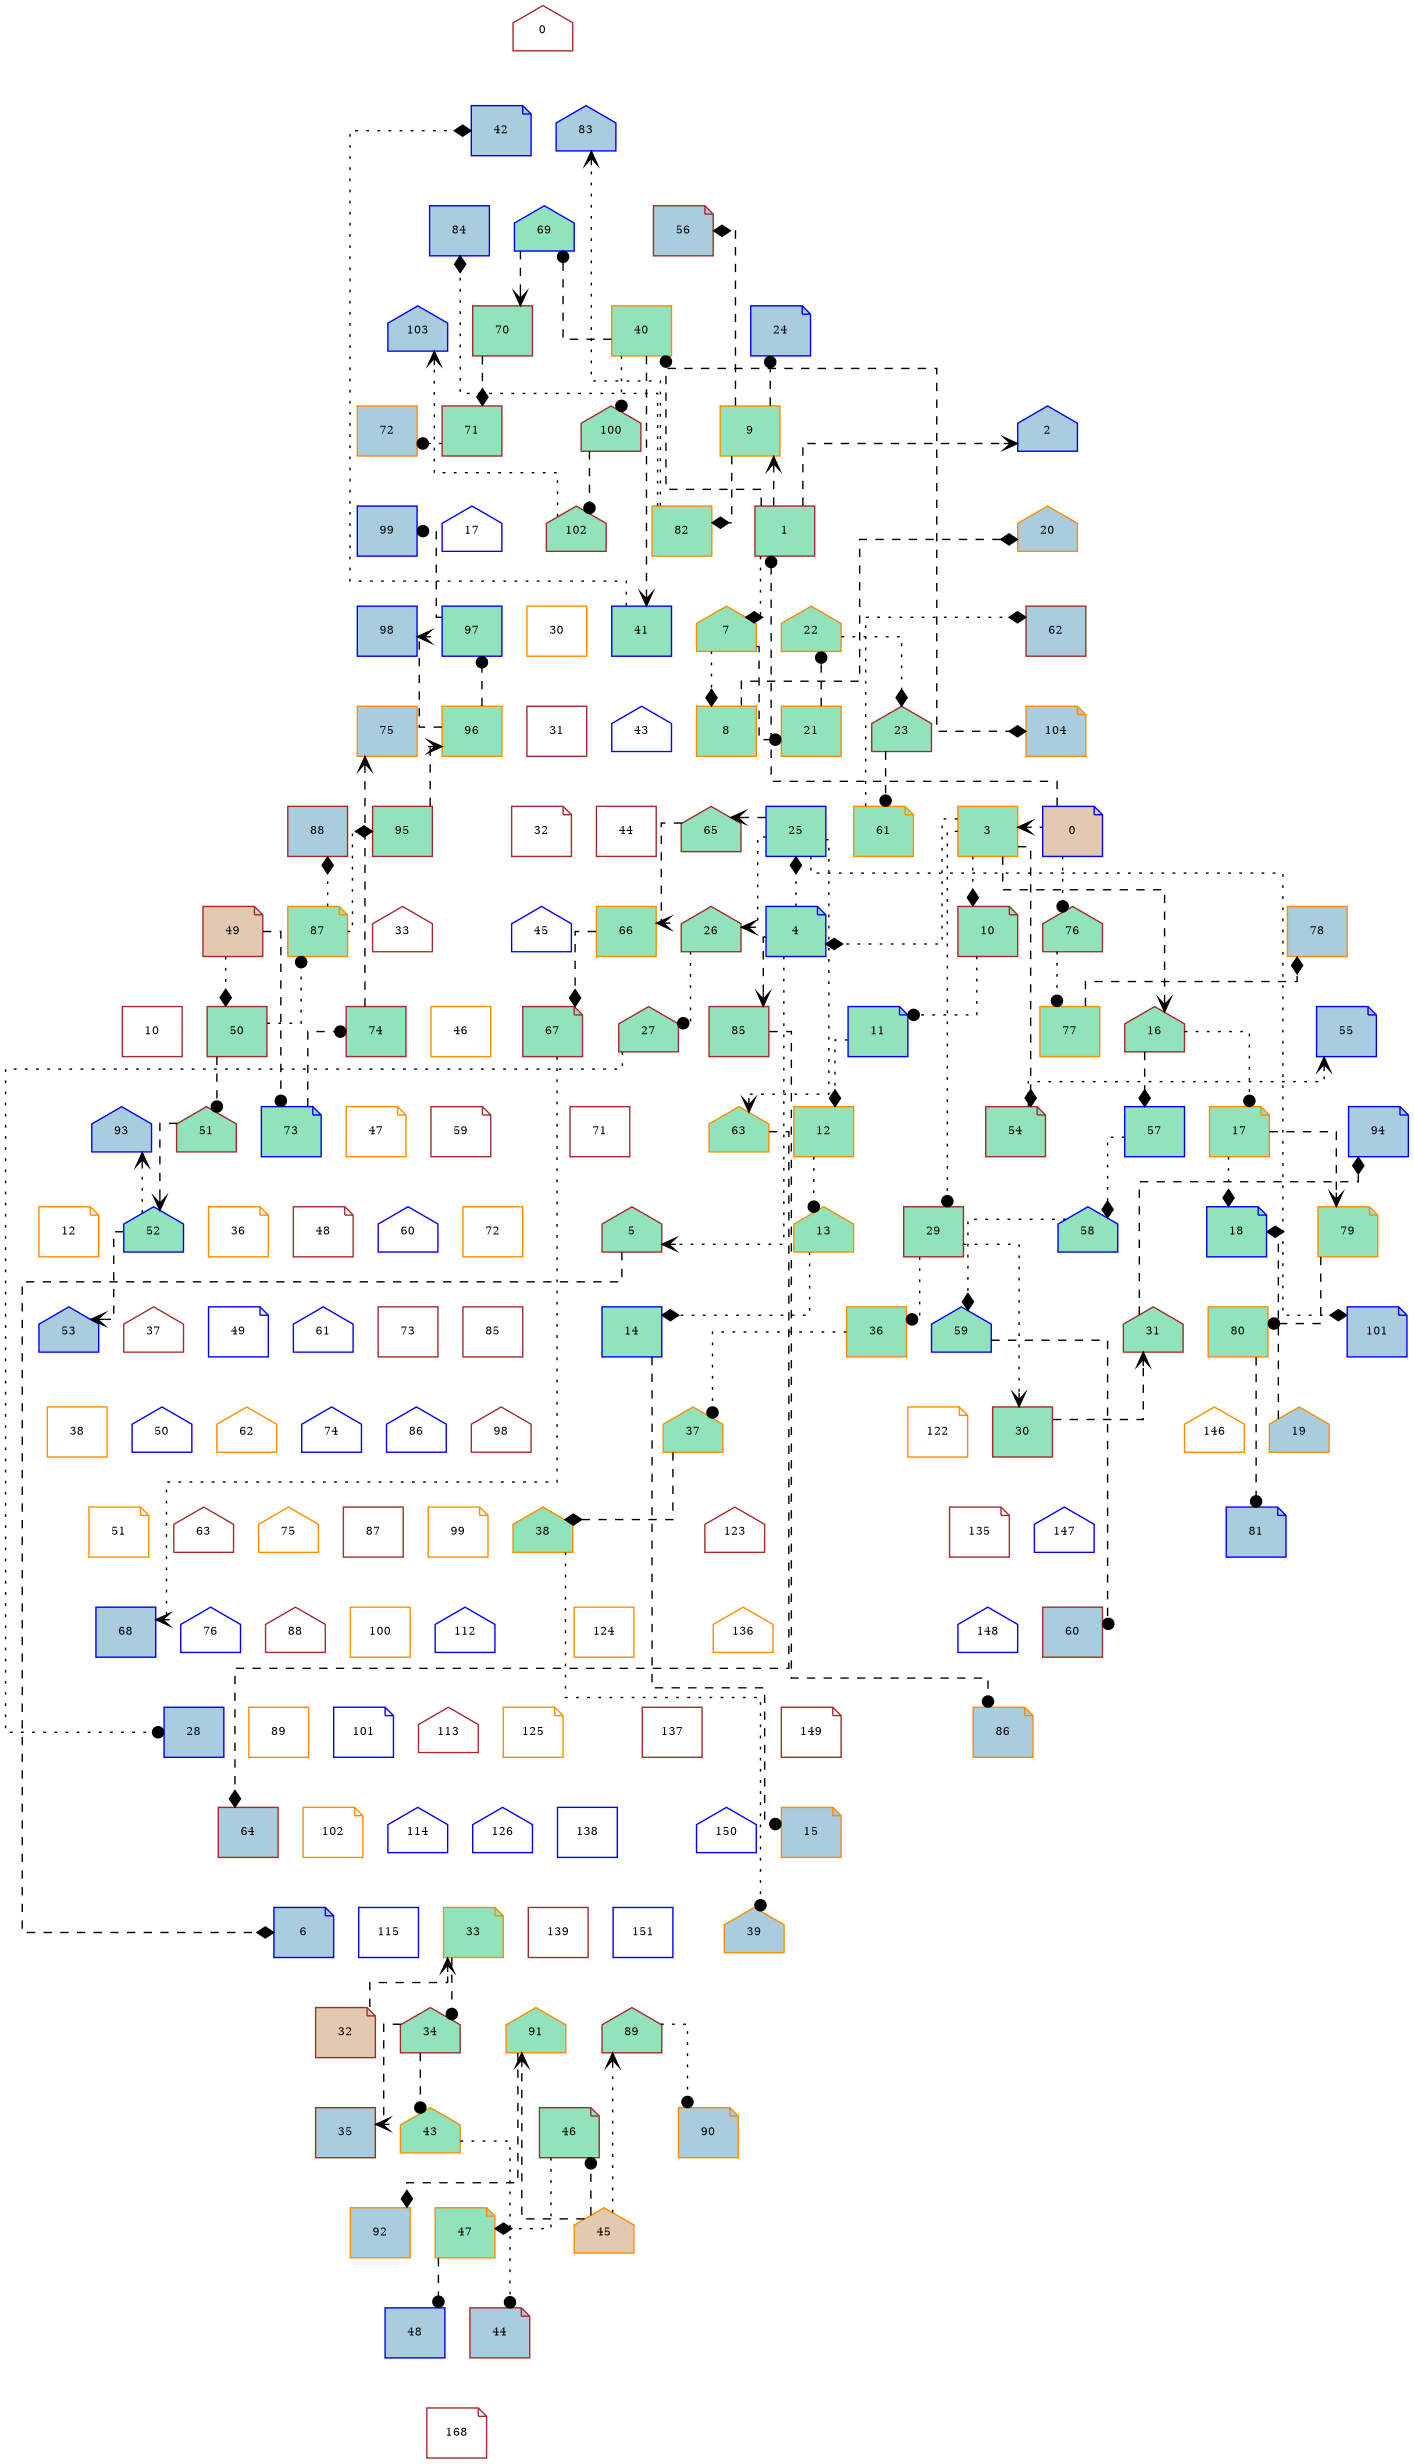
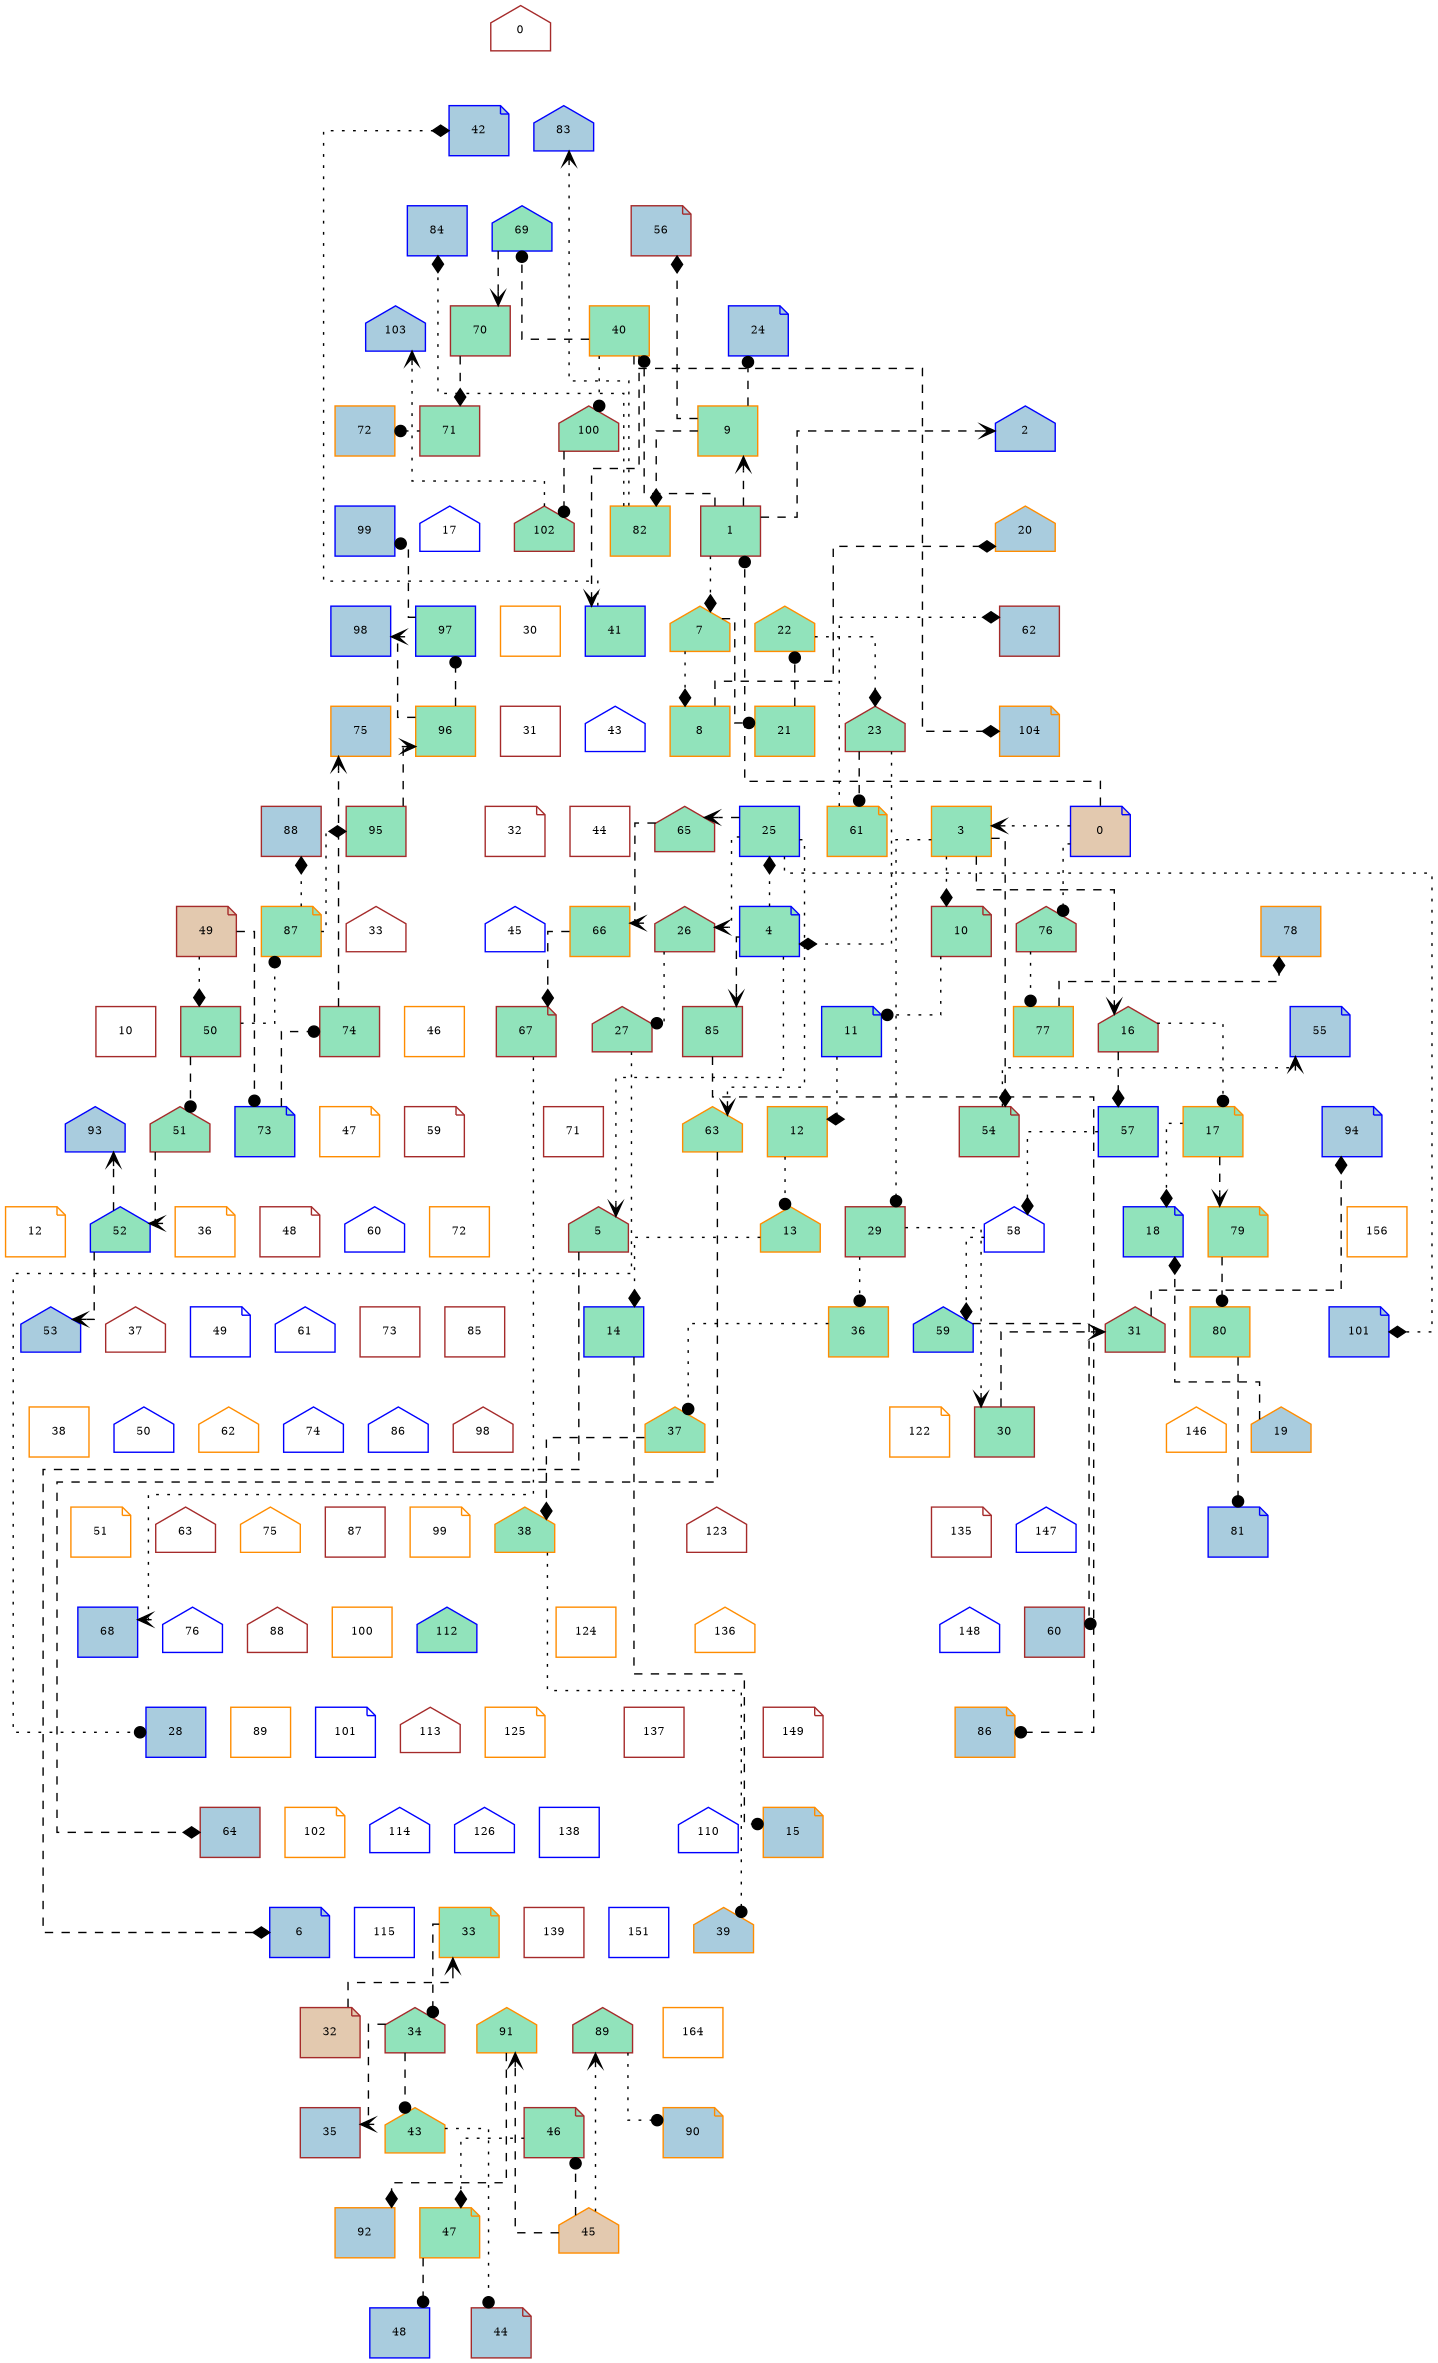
(939, 944) -> (892, 832)
(142, 1190) -> (114, 1188)
(1088, 1232) -> (1014, 1232)
none -> (1377, 1232)
(465, 1632) -> (447, 1632)
(726, 1832) -> (708, 1832)
none -> (693, 2033)
(457, 2433) -> none
